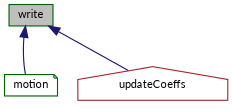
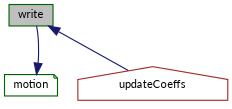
(24, 56) -> (39, 45)
